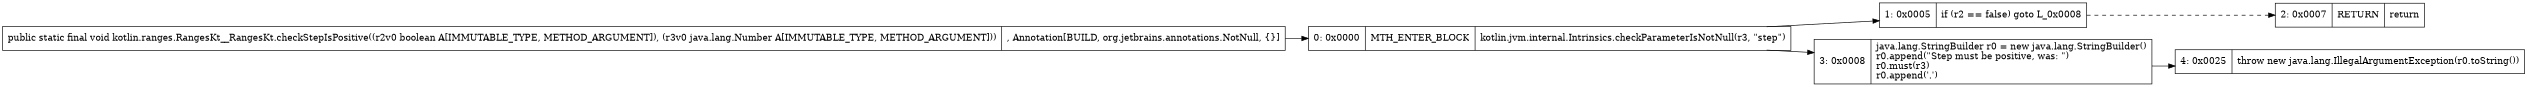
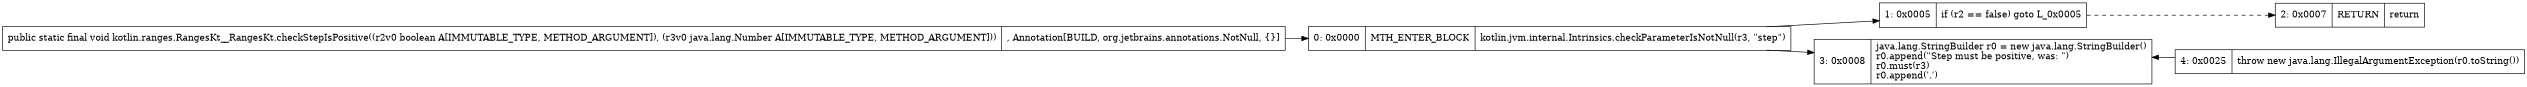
(2011, 15) -> (2011, 15)
(2160, 66) -> (2167, 57)
